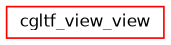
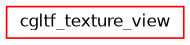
(85, 22) -> (95, 22)
